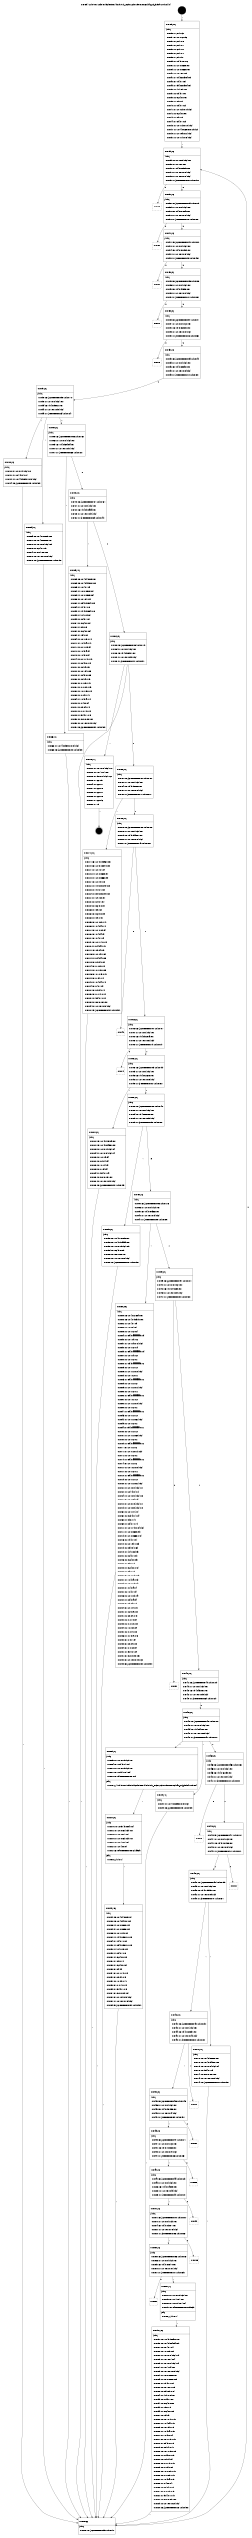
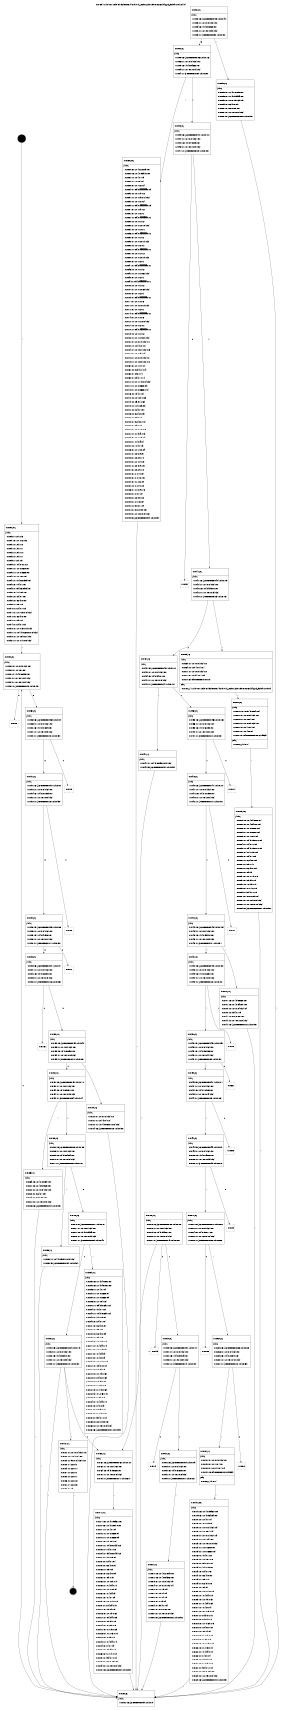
(33, 437) -> (93, 1082)
(135, 806) -> (139, 1347)
(146, 1090) -> none
(179, 1744) -> (217, 625)
